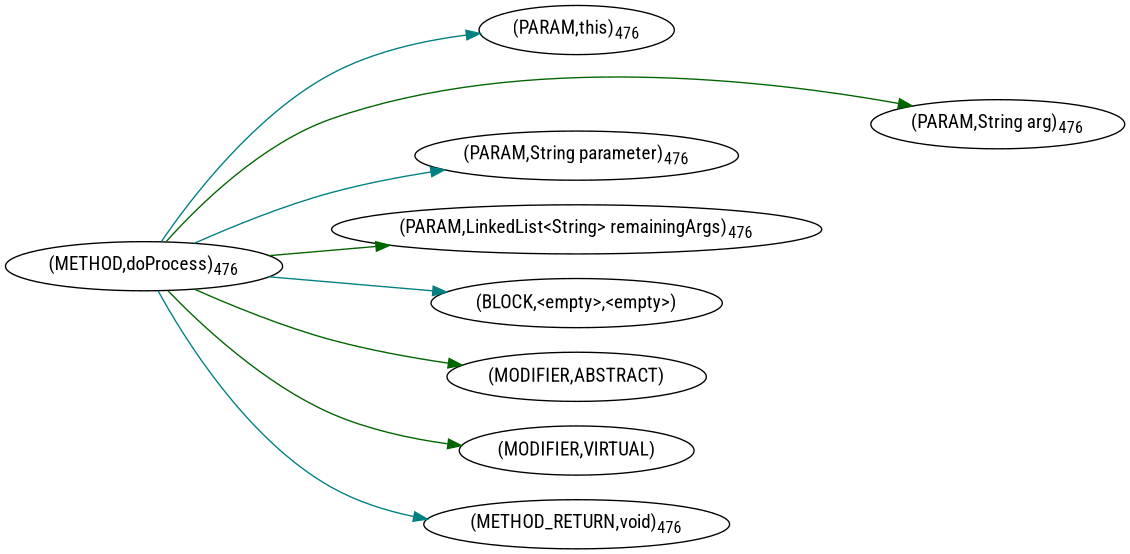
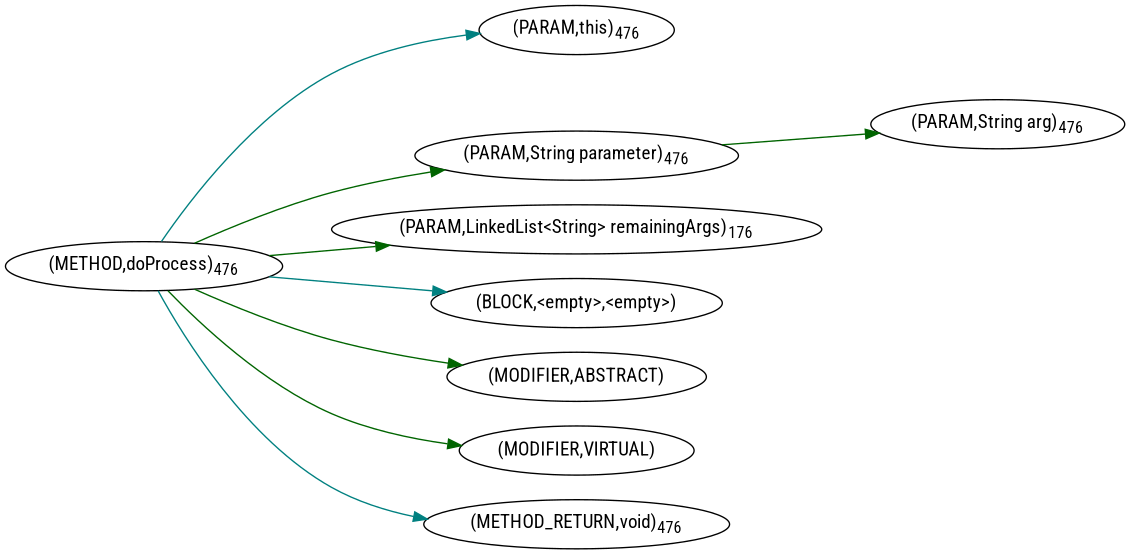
(510, 83) -> (794, 139)
(310, 199) -> (310, 199)
(741, 227) -> (741, 227)
